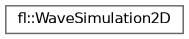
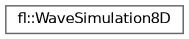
(95, 20) -> (95, 20)
